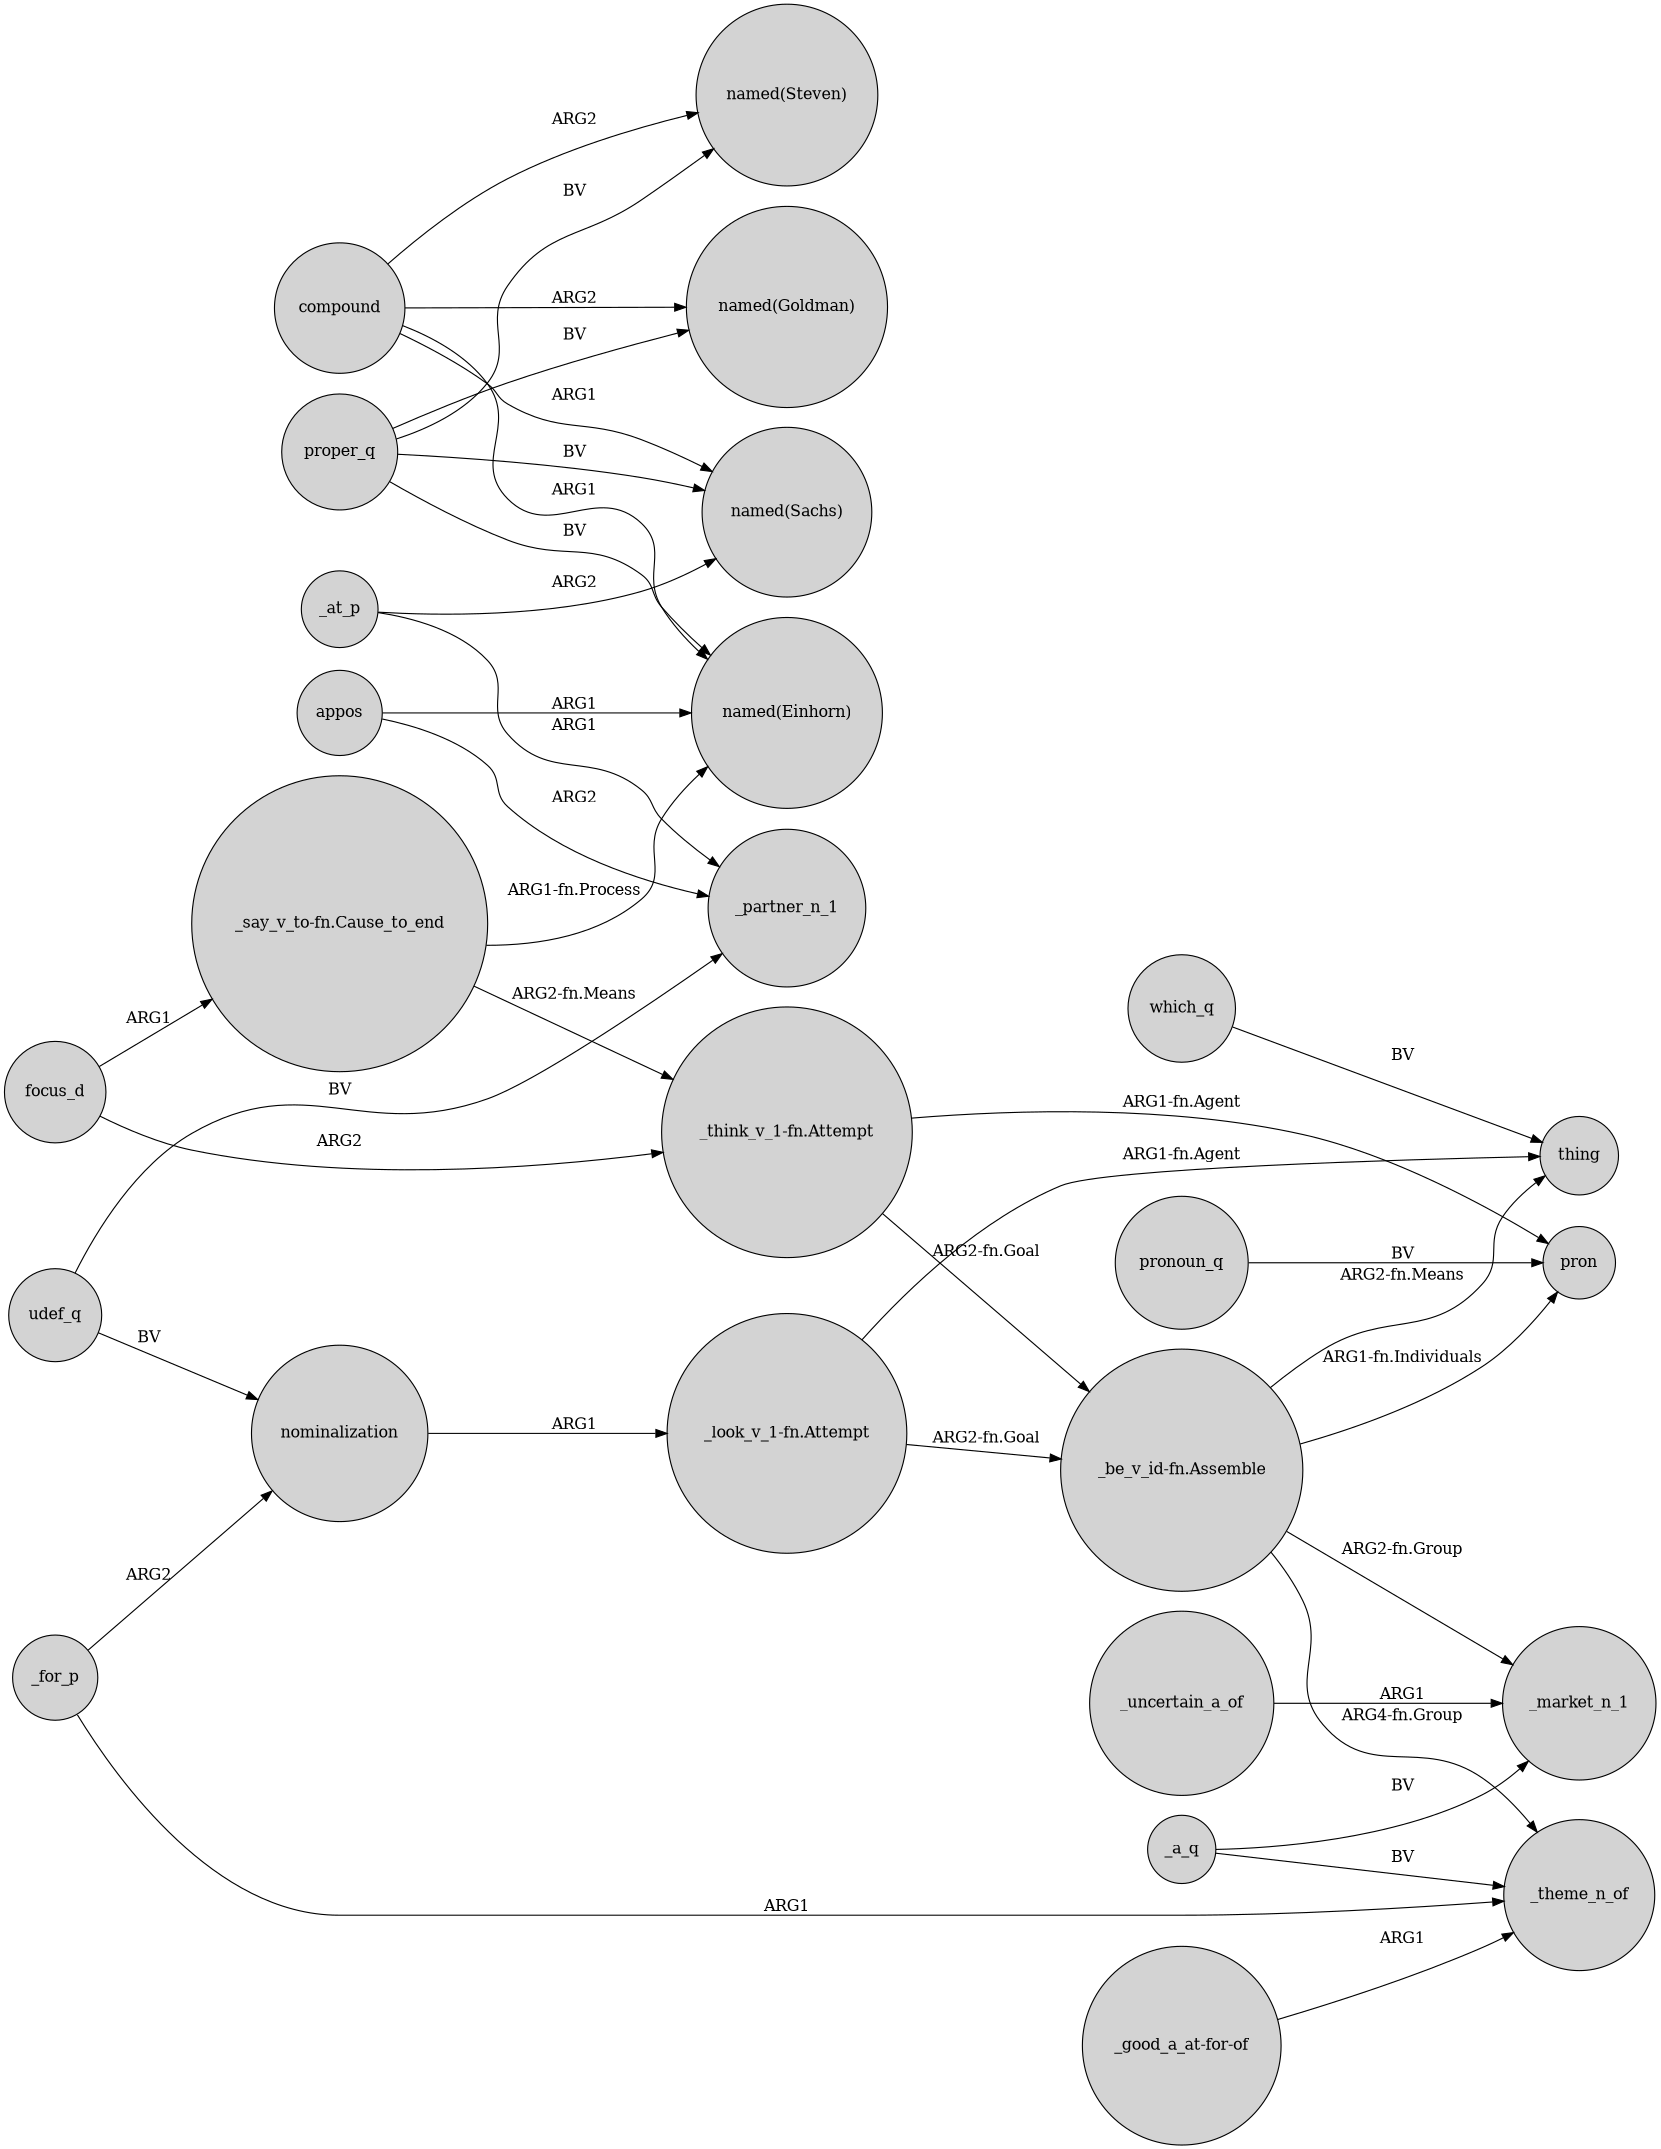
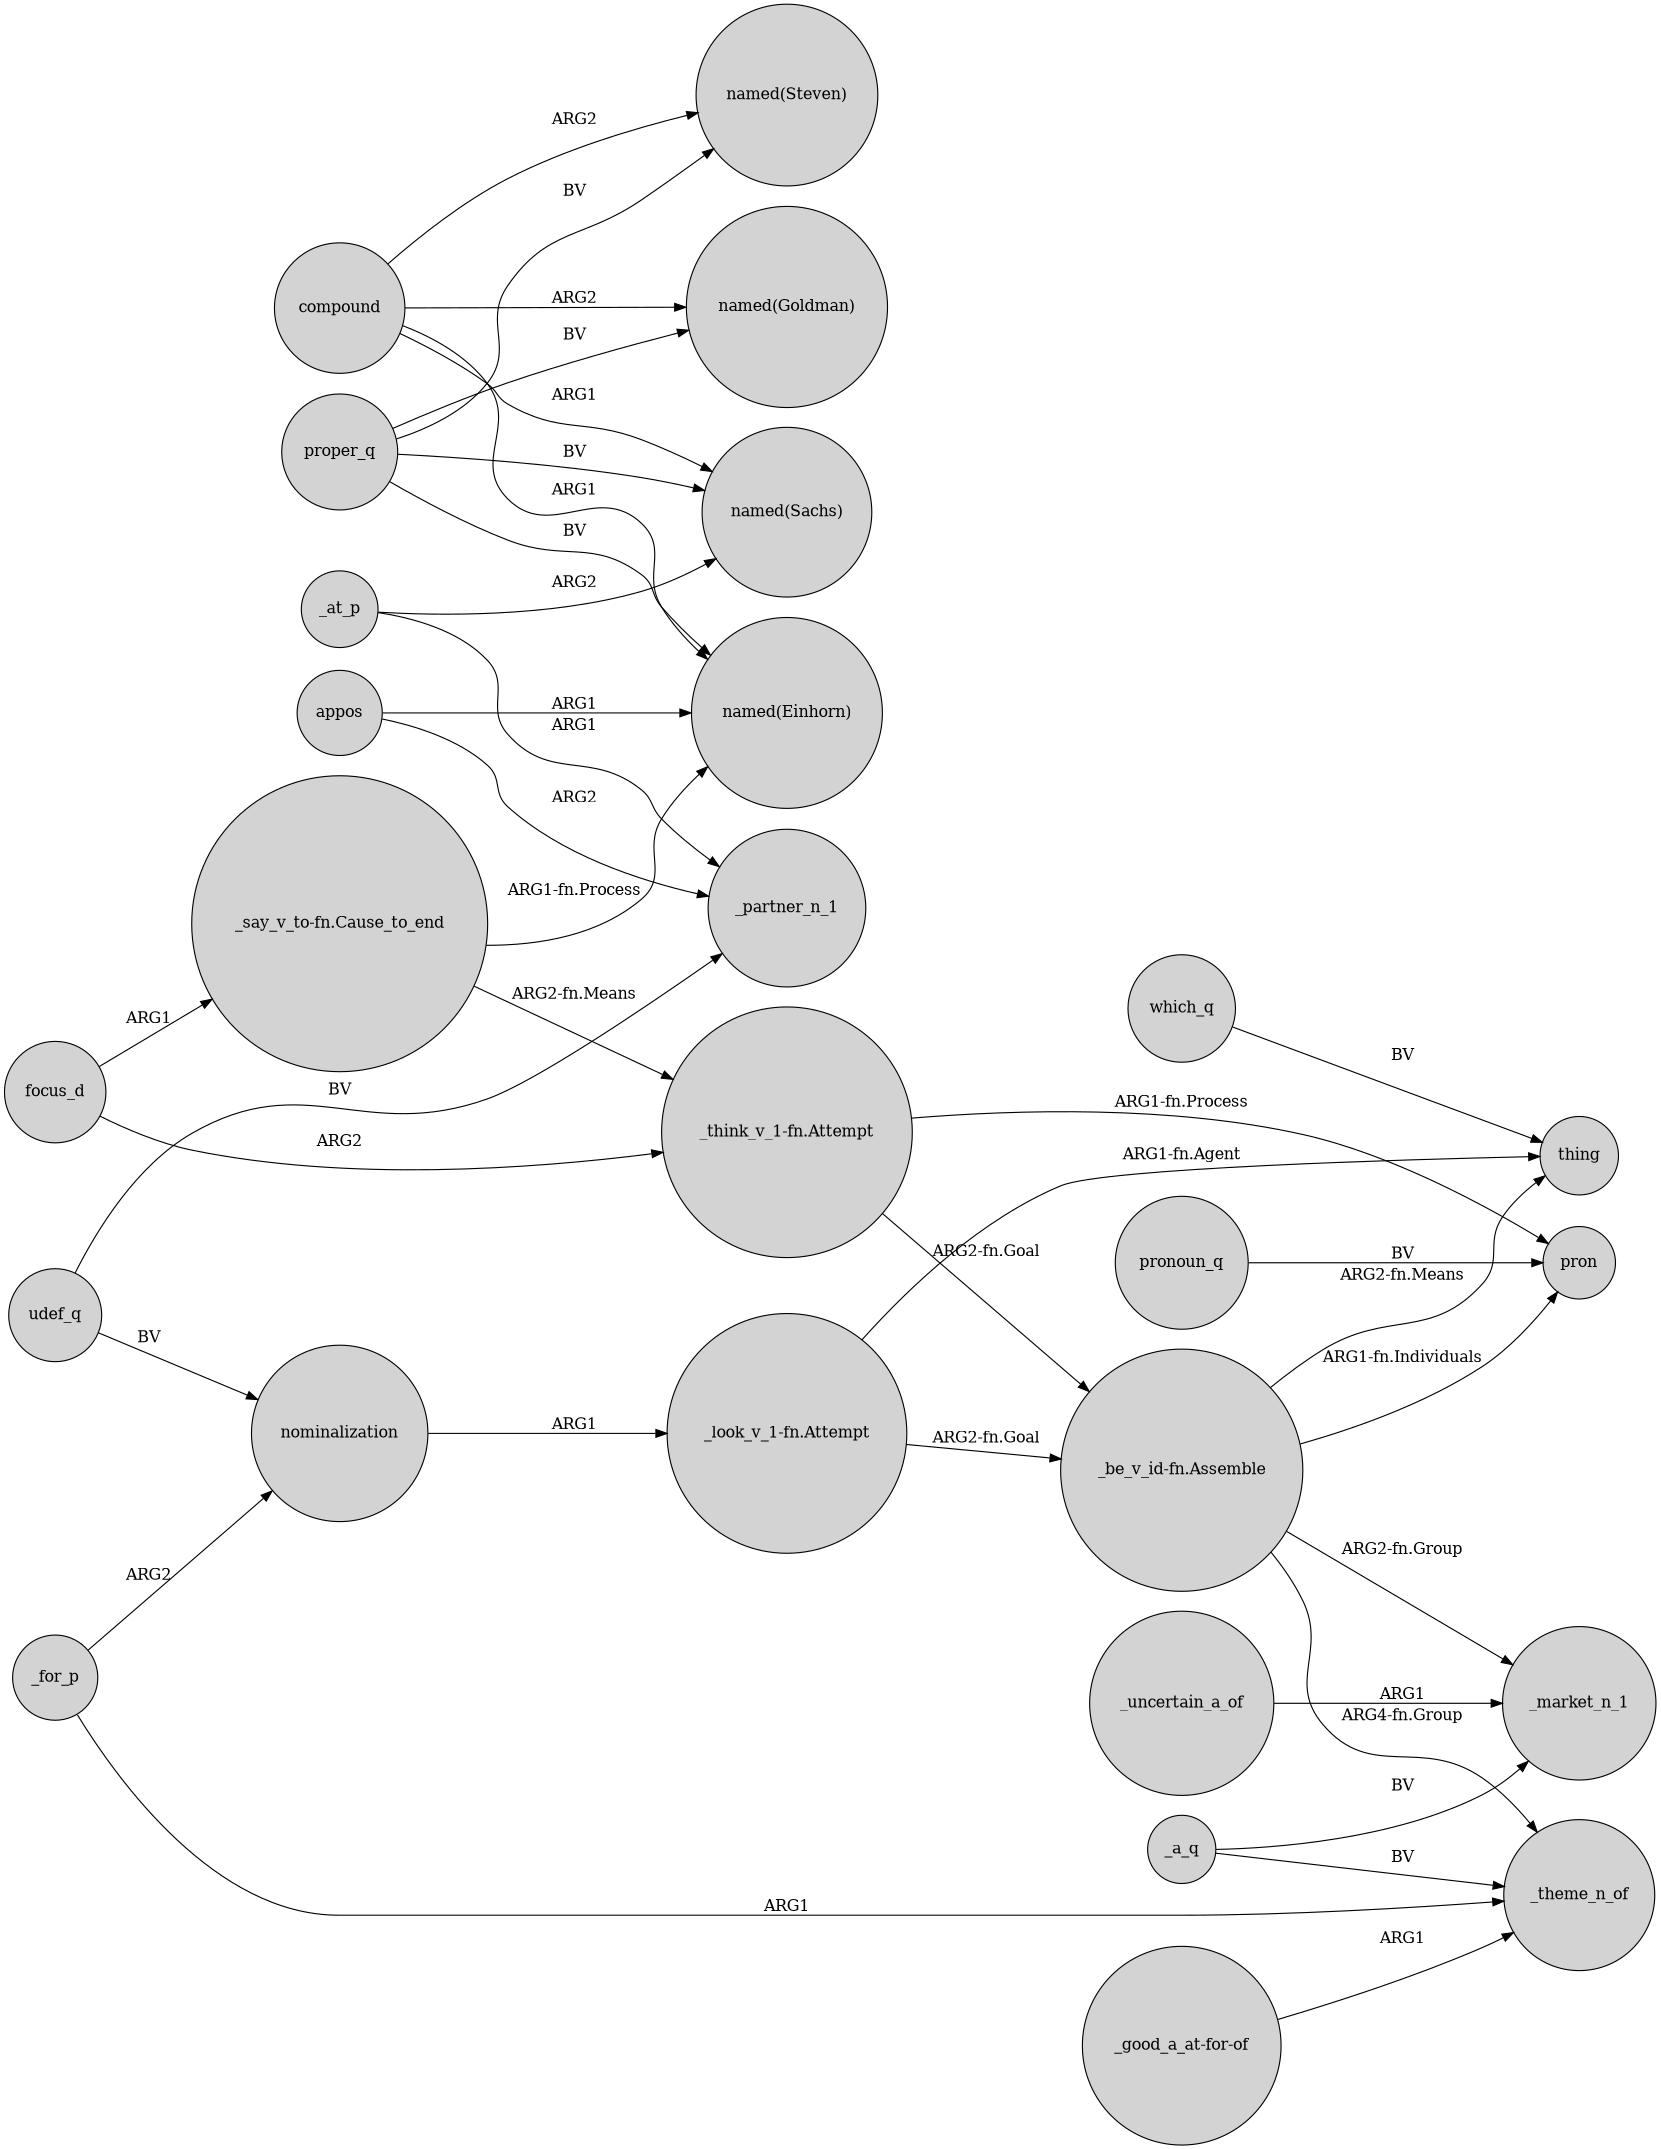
(1182, 1103) -> (1182, 1103)
